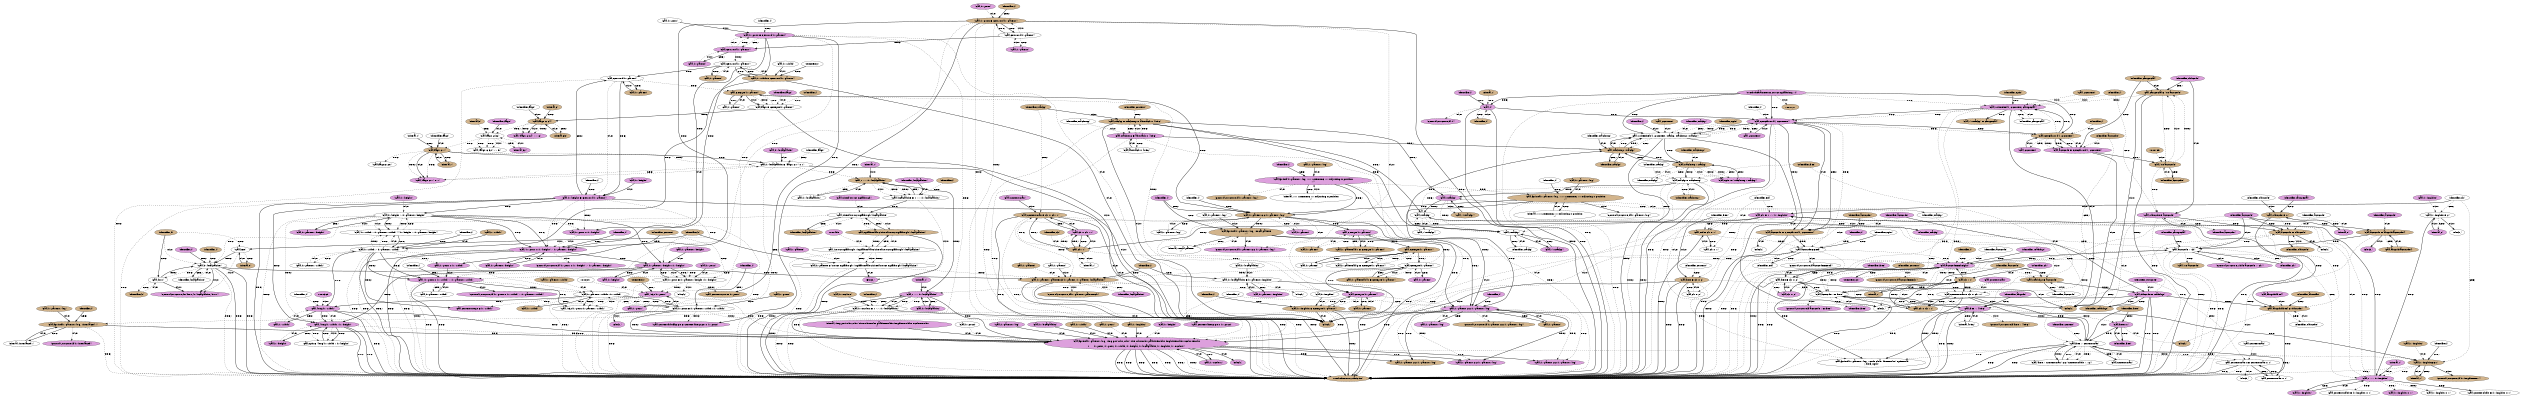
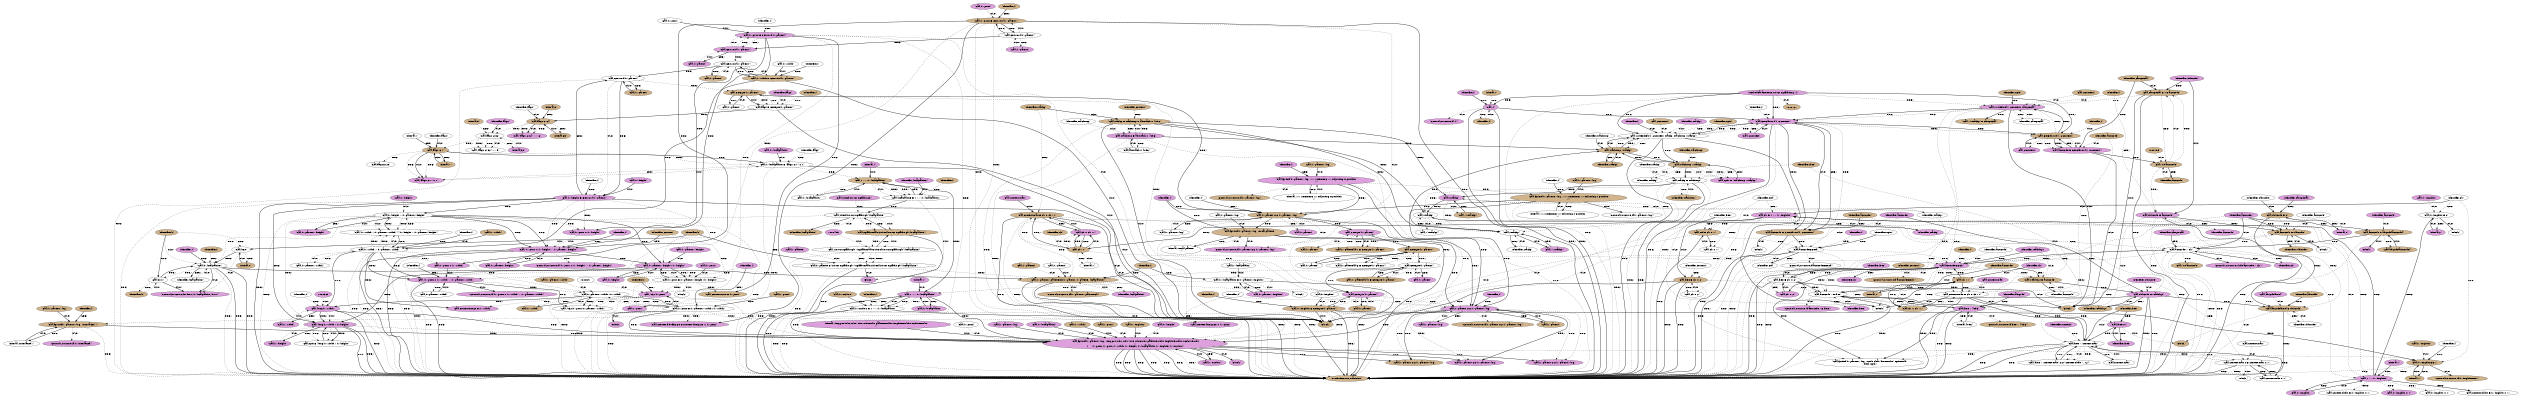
(1954, 266) -> (1952, 266)
